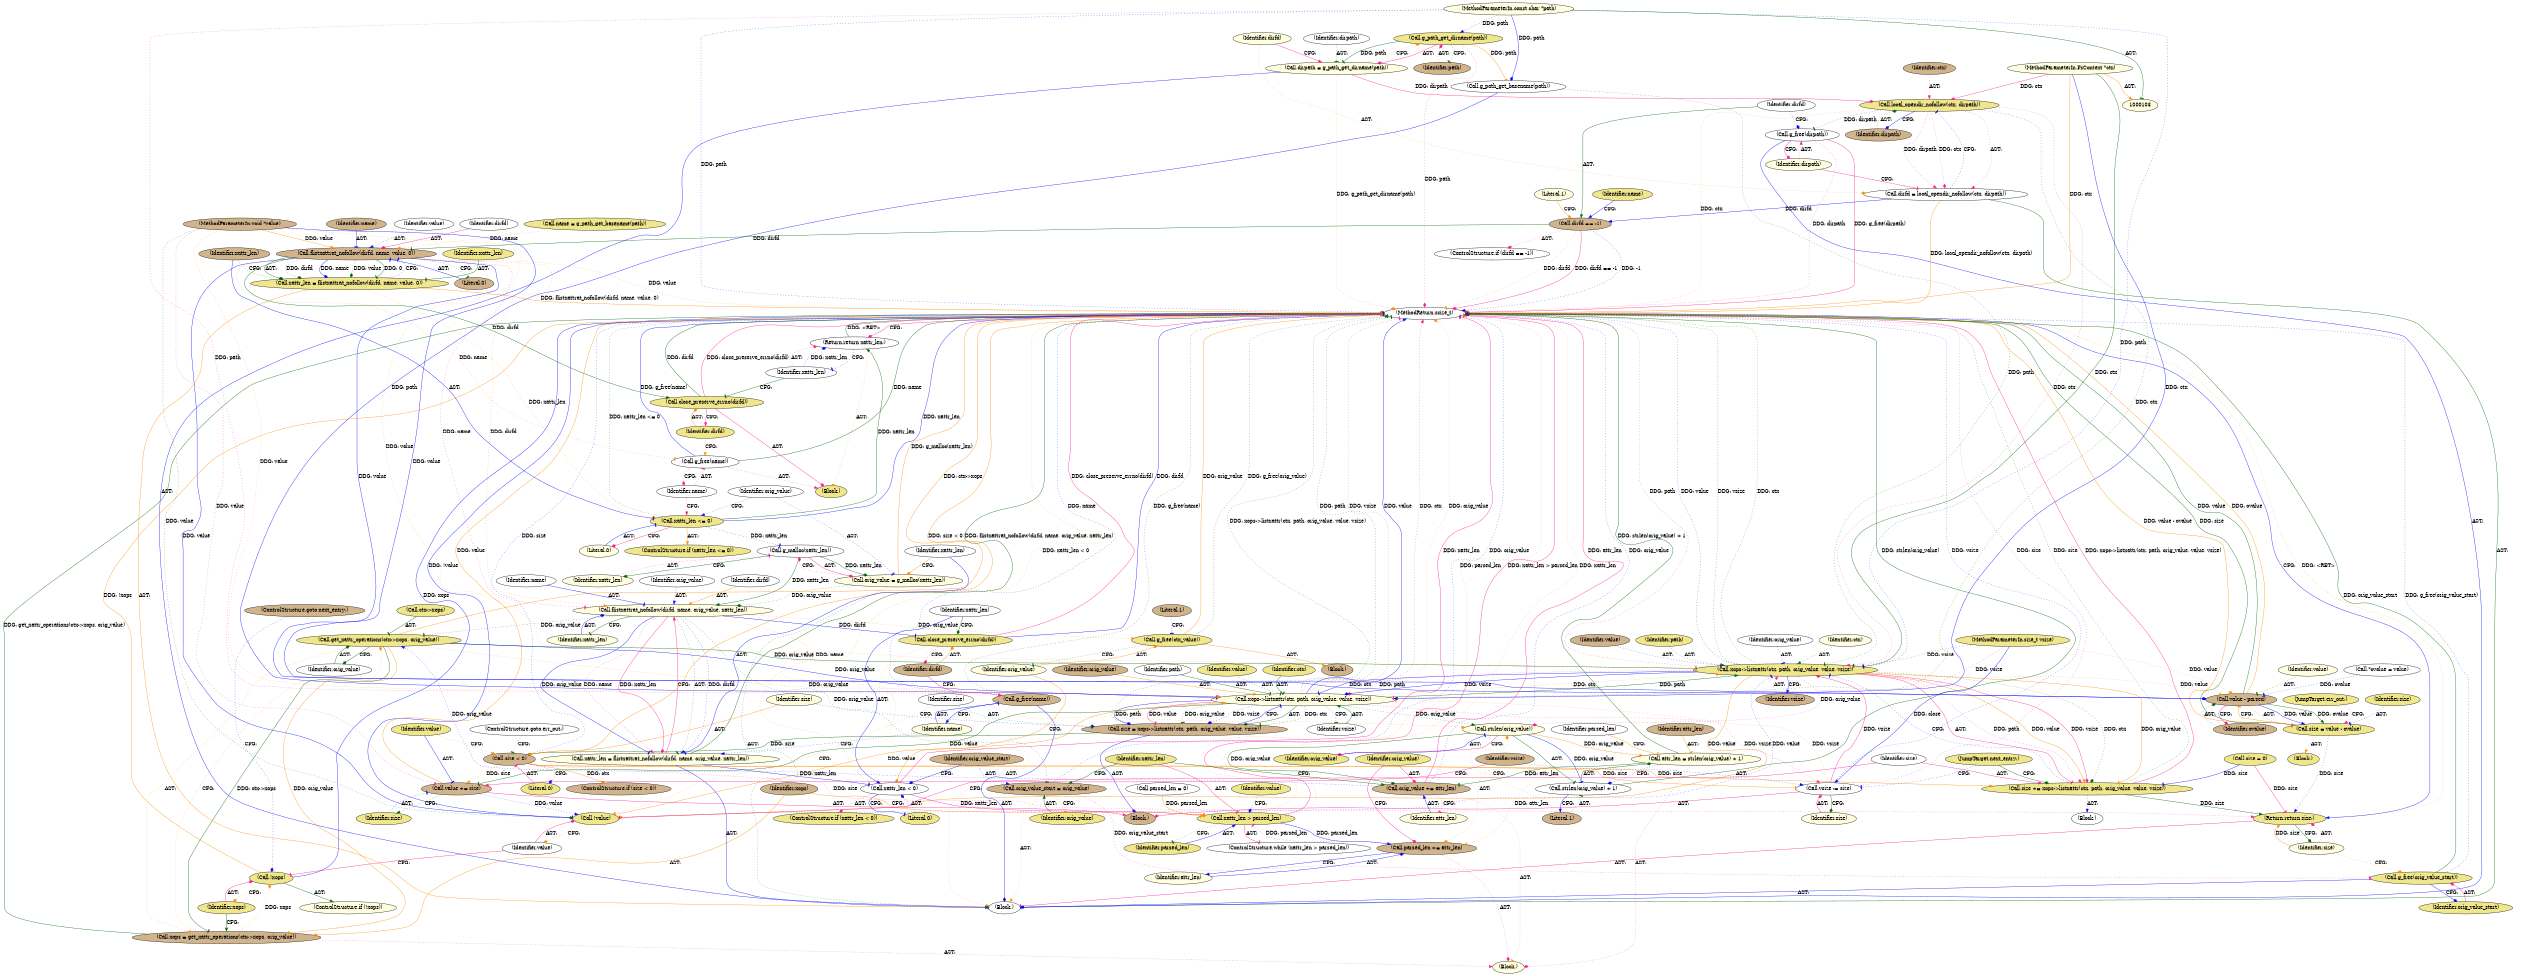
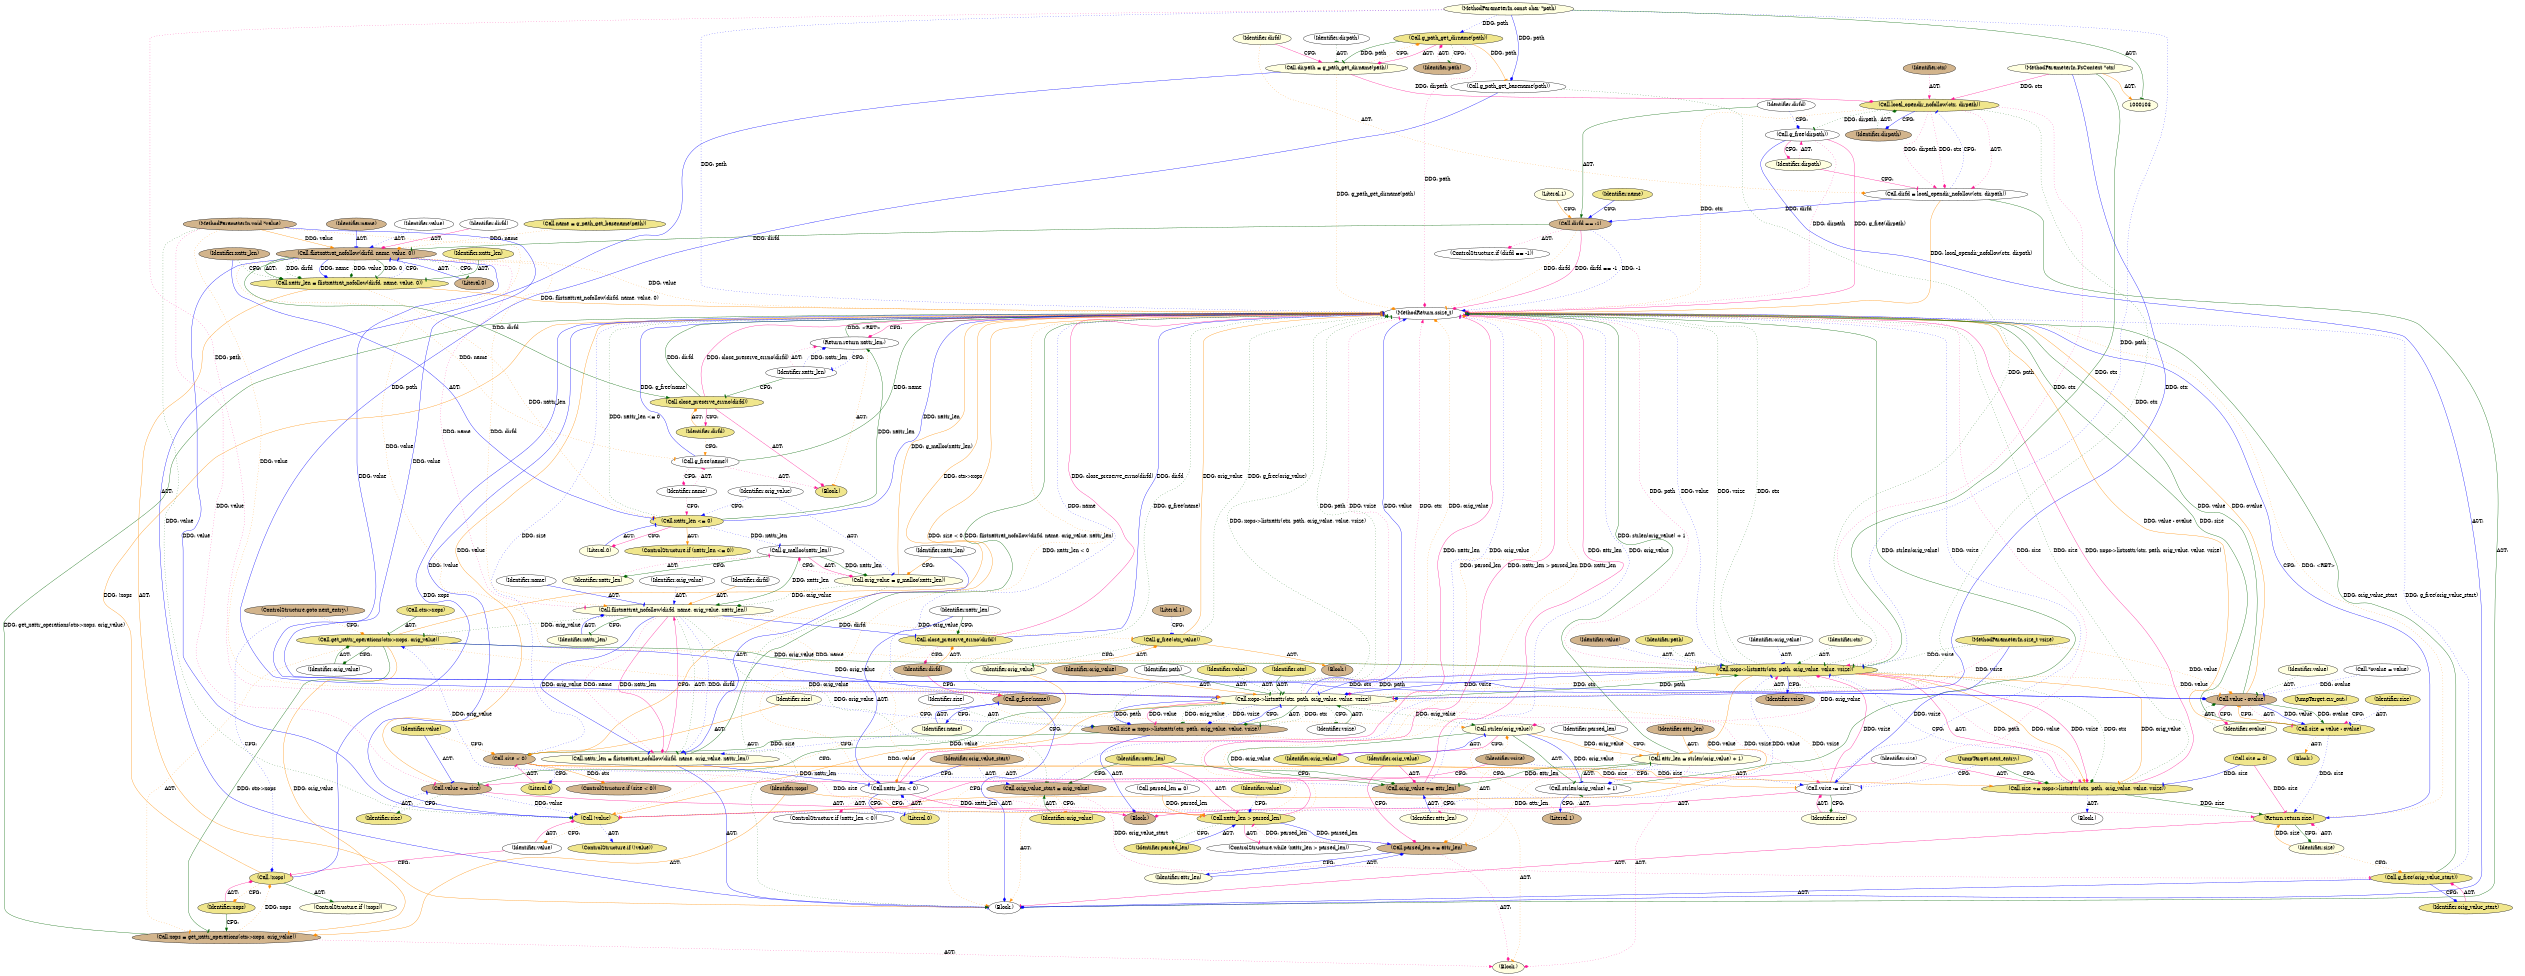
(1871, 304) -> none
(2241, 700) -> (2241, 700)
(1927, 715) -> (1927, 715)
(524, 729) -> none
(2245, 729) -> (2245, 729)
(225, 751) -> (340, 625)
(1611, 768) -> (1611, 768)
(485, 773) -> none
(834, 819) -> (834, 819)
none -> (617, 848)
